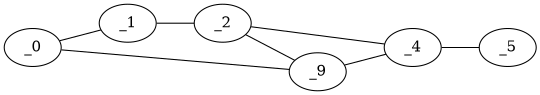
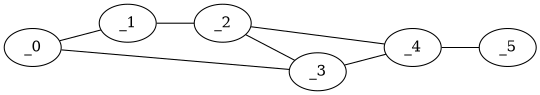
(318, 72) -> (318, 72)
